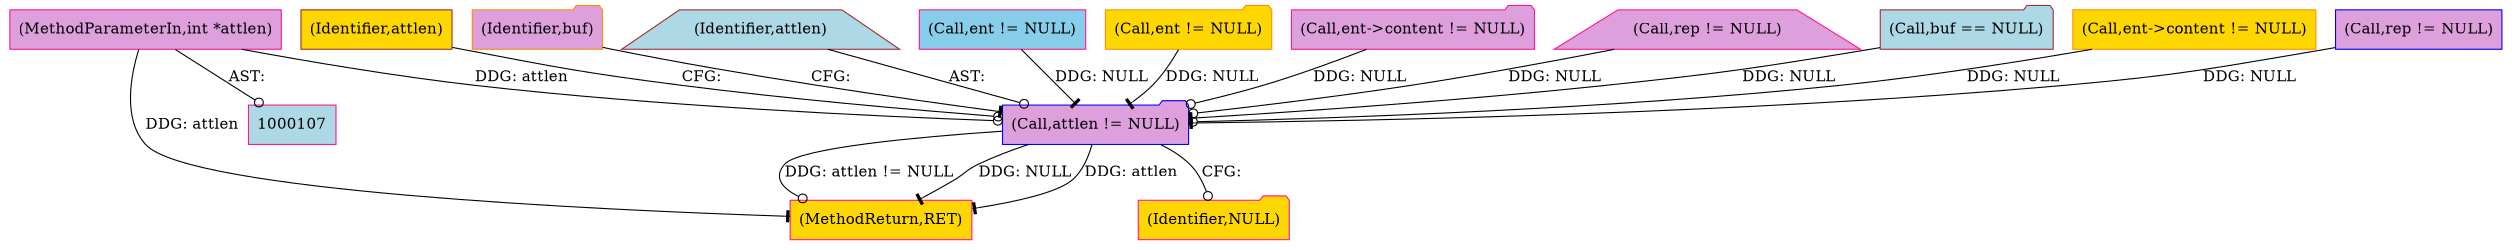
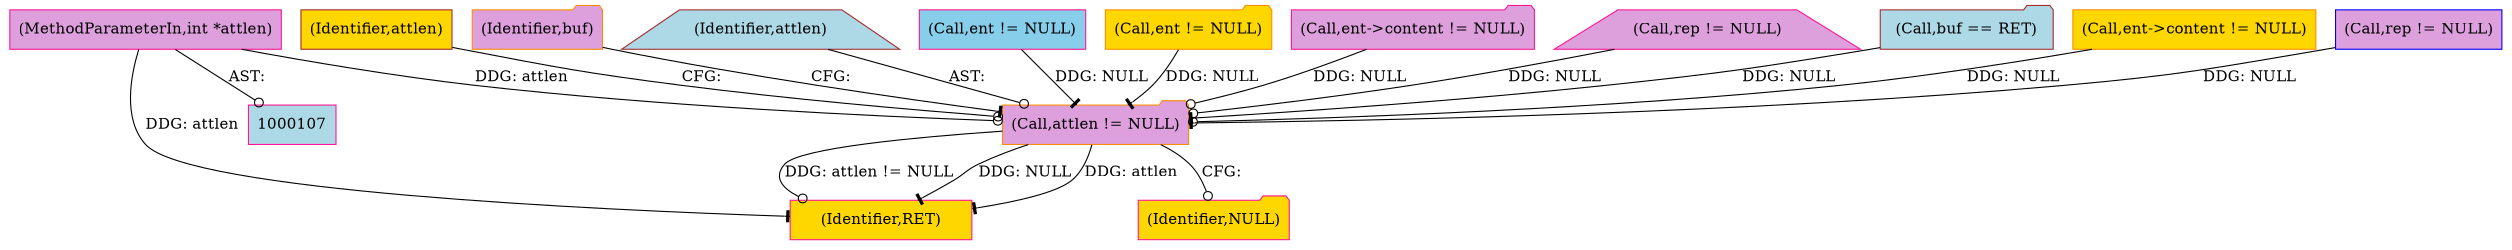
(1967, 30) -> (1967, 30)
(1096, 125) -> (1096, 125)
(881, 220) -> (881, 220)
